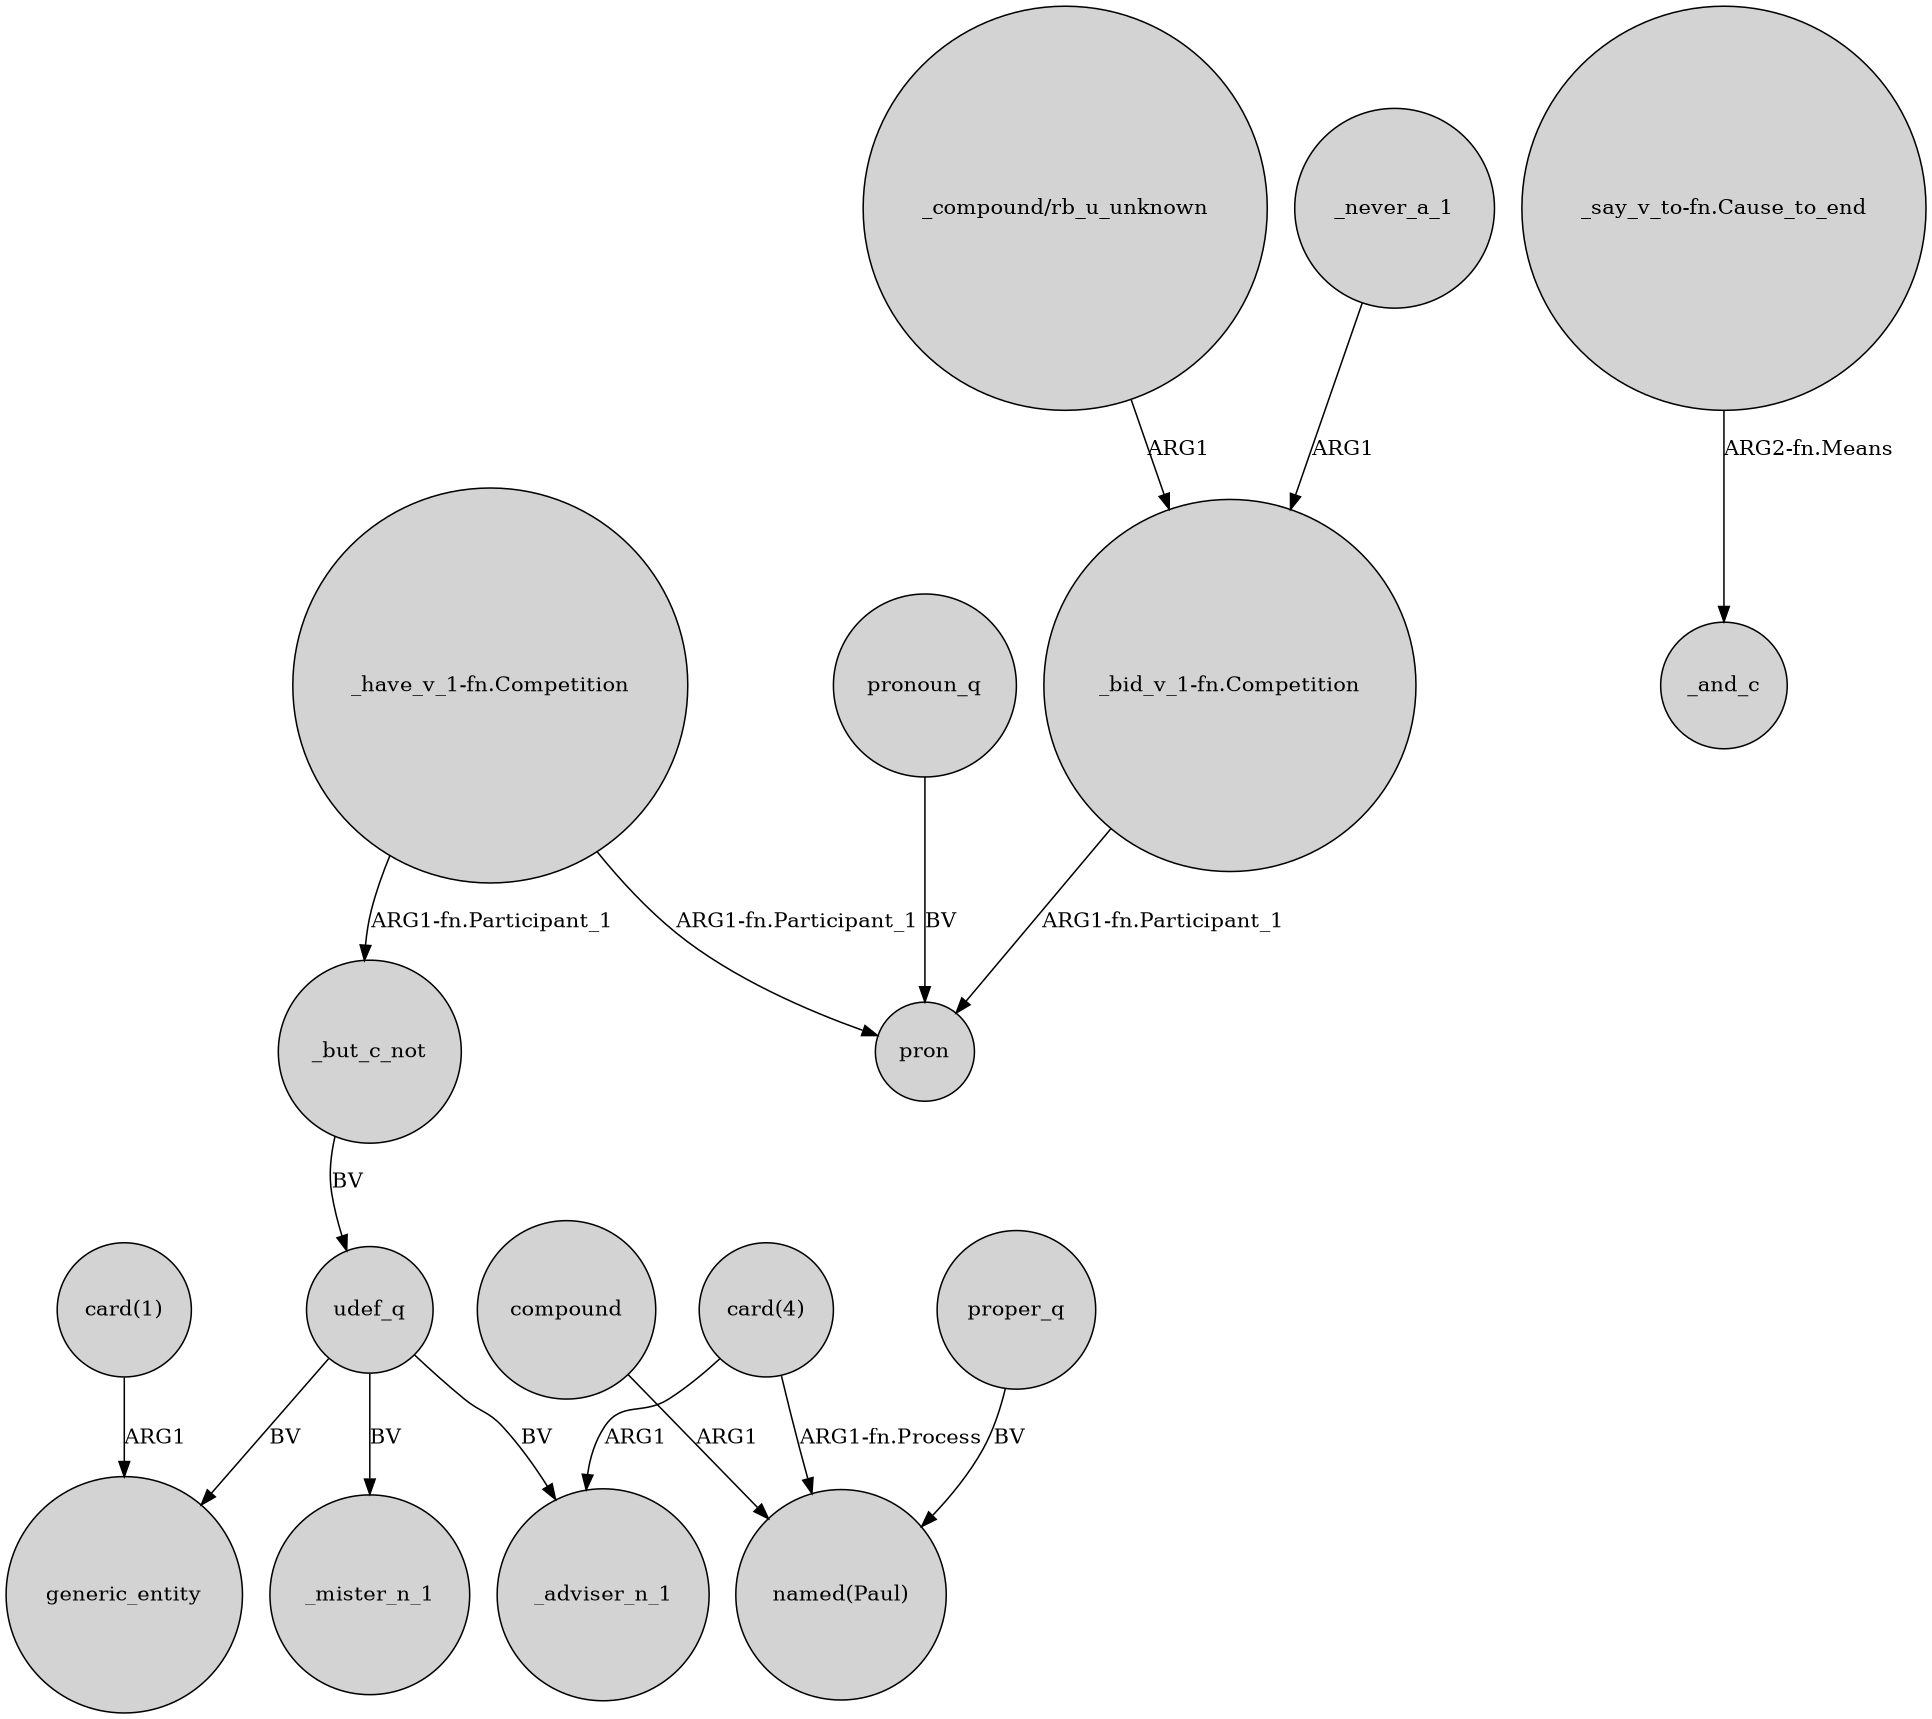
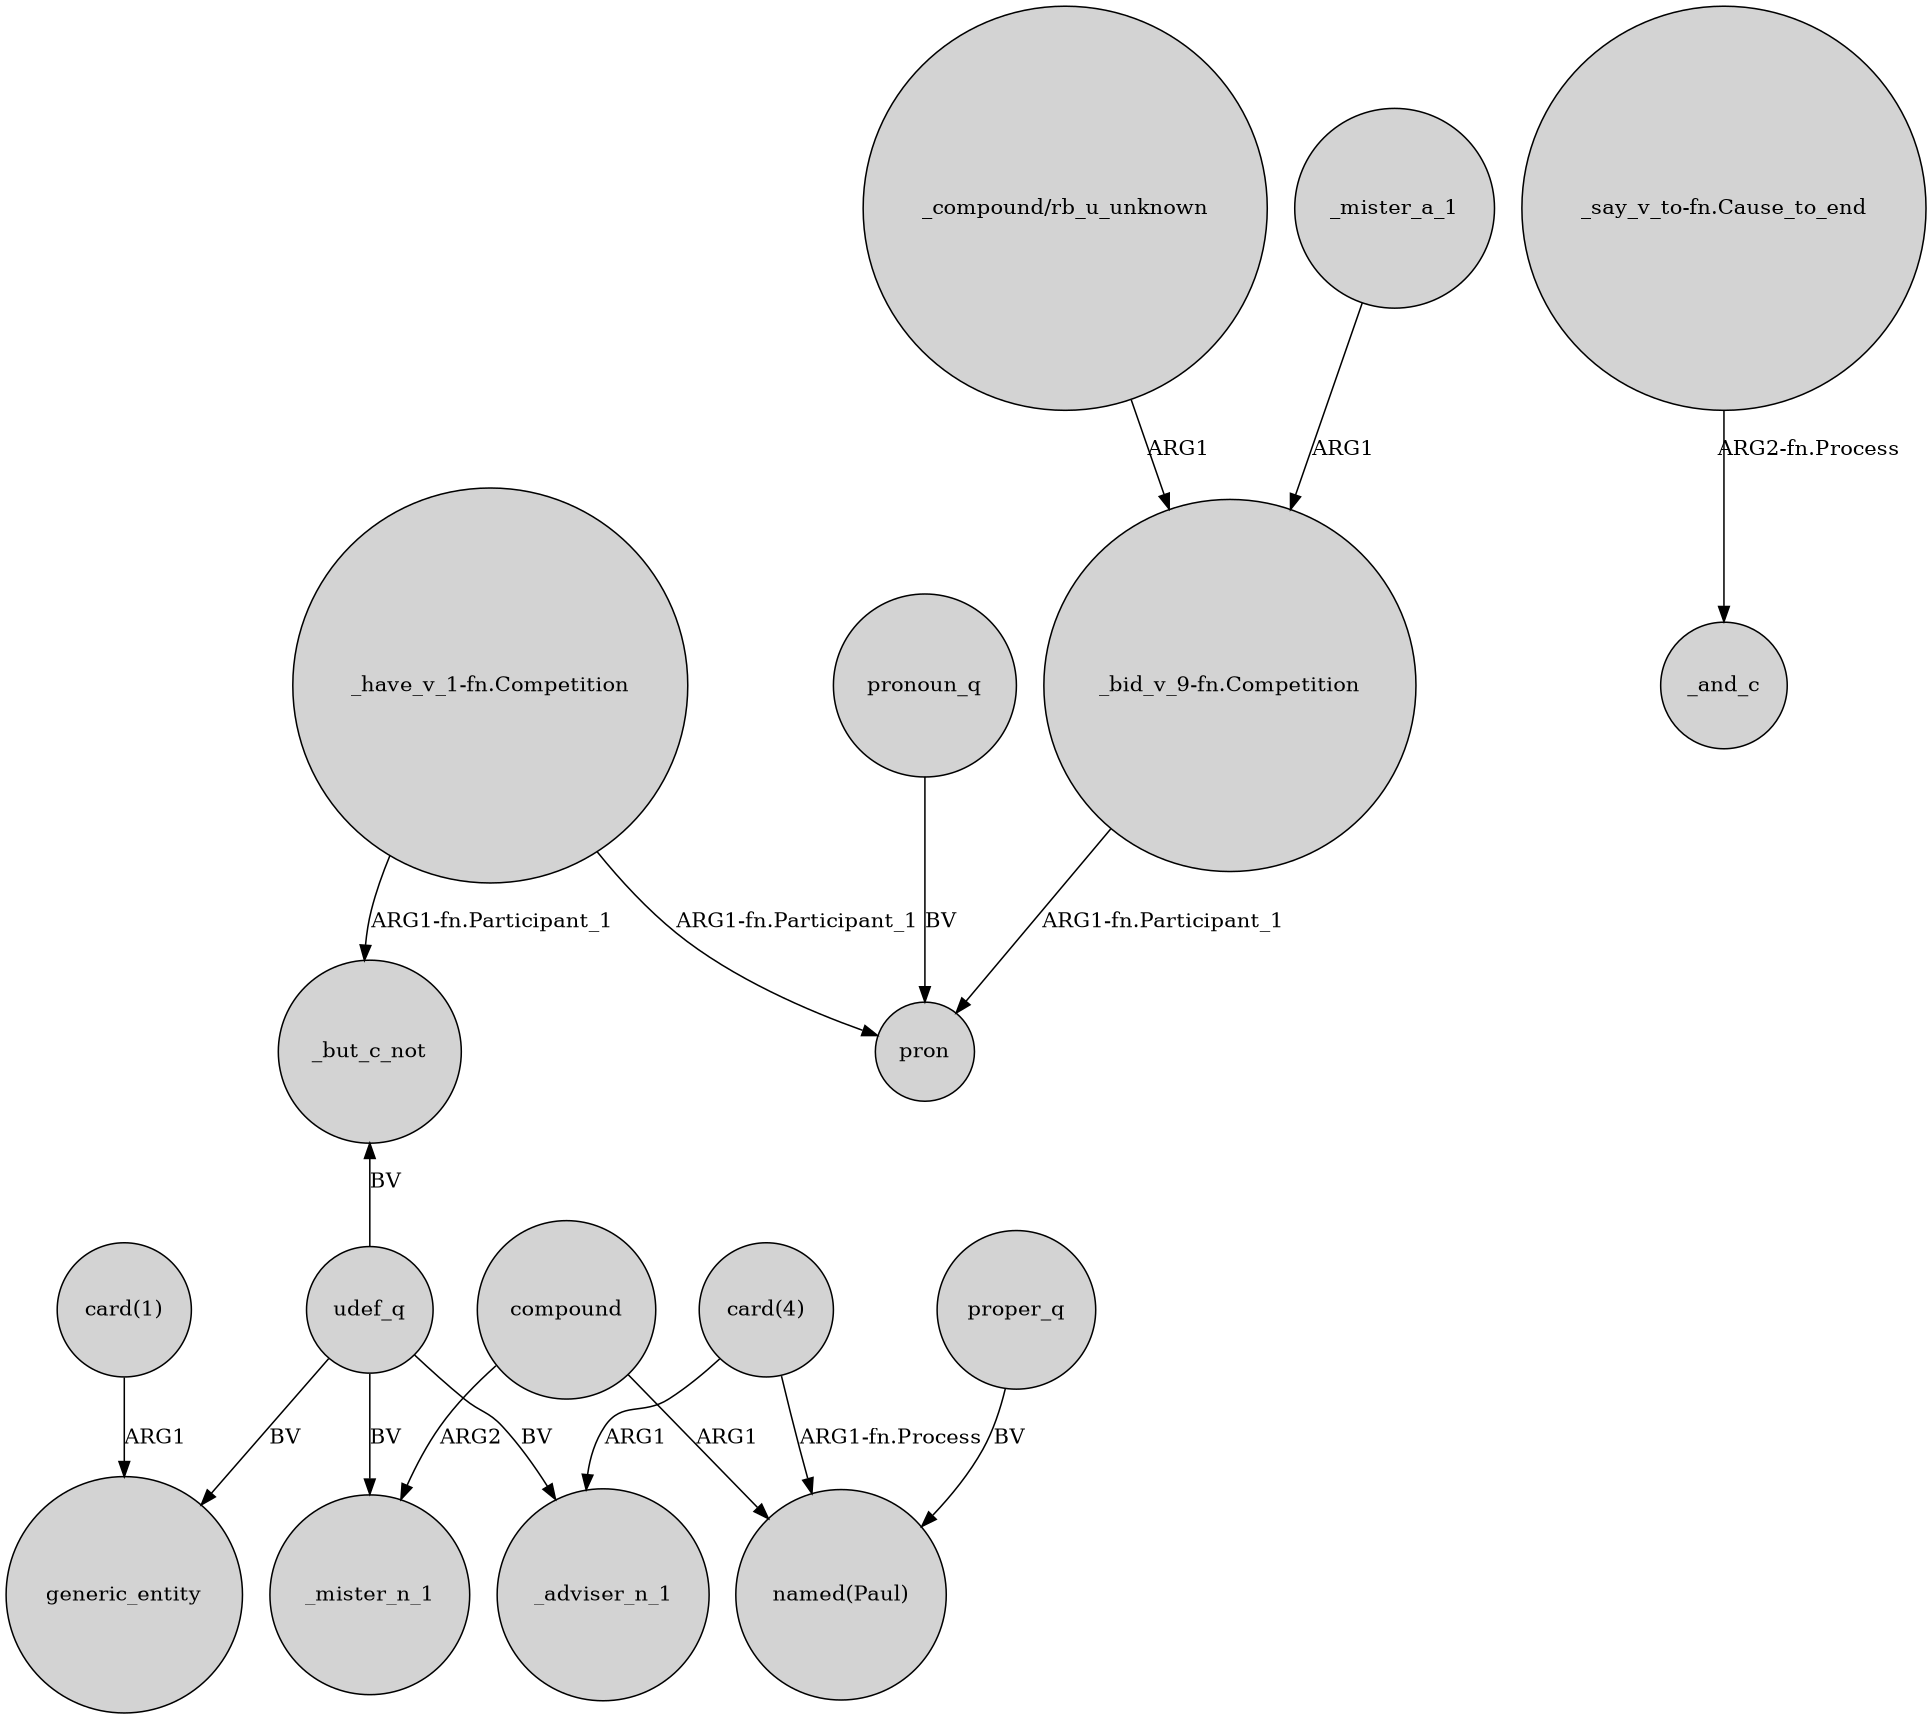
(1395, 208) -> (1395, 208)
(1809, 449) -> (1809, 449)
(1230, 686) -> (1230, 686)
(331, 1187) -> (370, 1203)
none -> (445, 1420)
